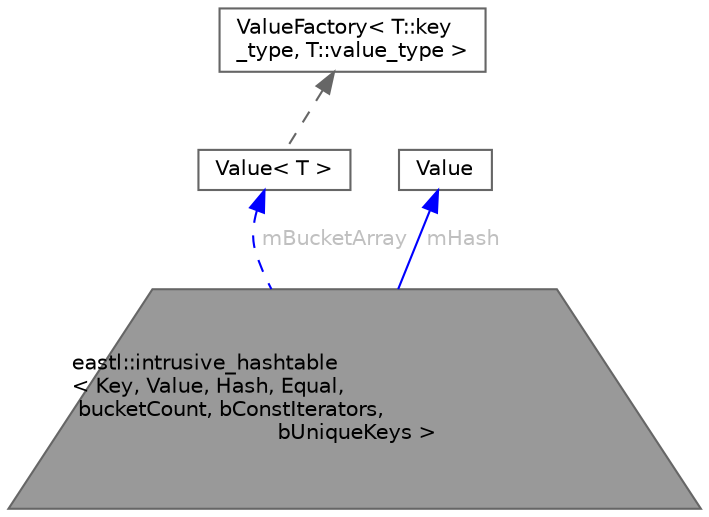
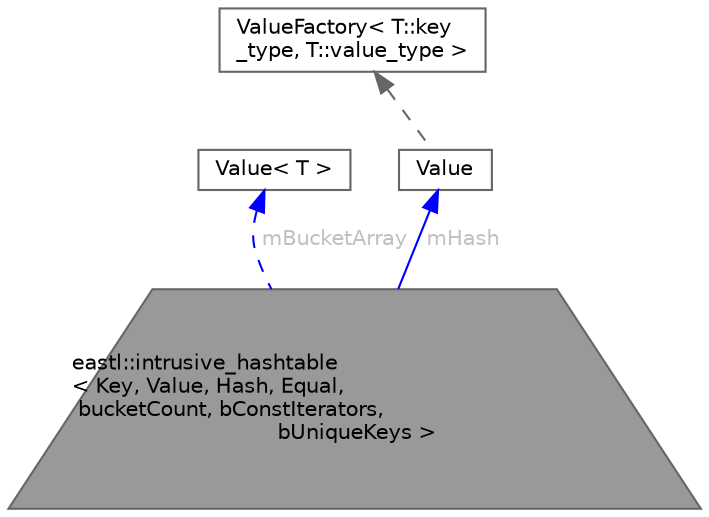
(304, 120) -> (410, 120)
